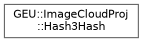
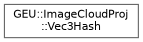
(71, 21) -> (71, 21)
